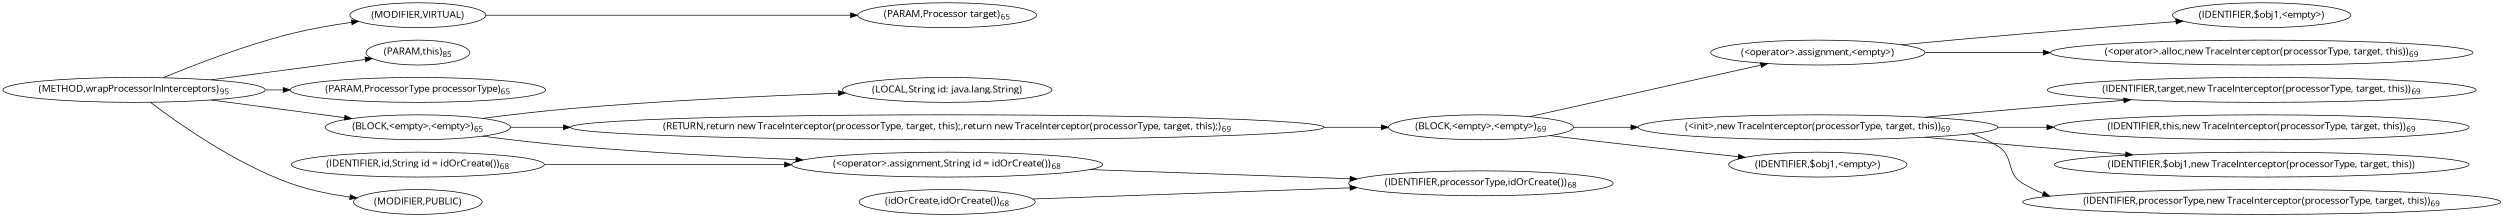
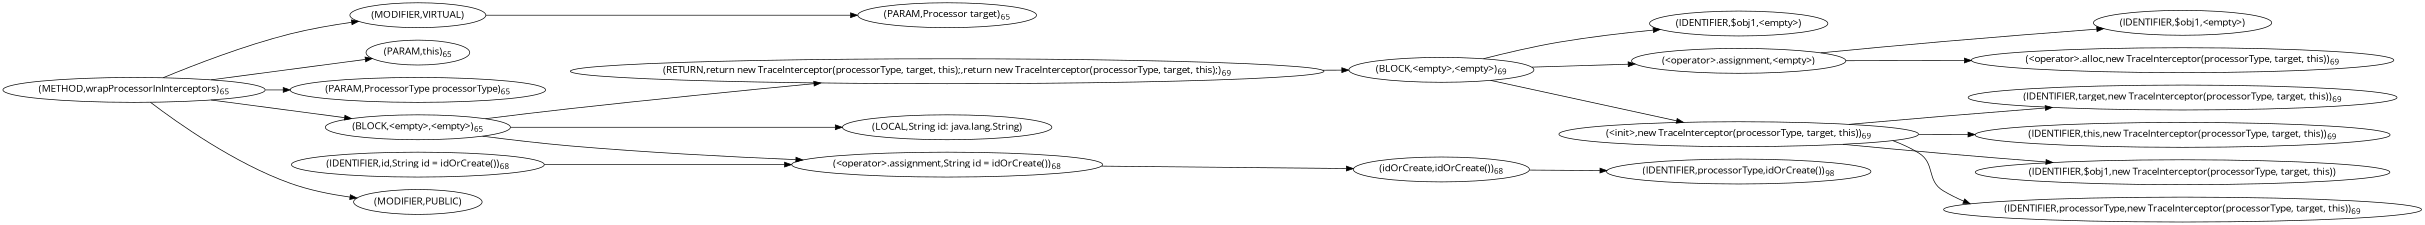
(447, 52) -> (447, 52)
(225, 89) -> (225, 89)
(1220, 174) -> (1224, 167)
(1572, 182) -> (1830, 170)
